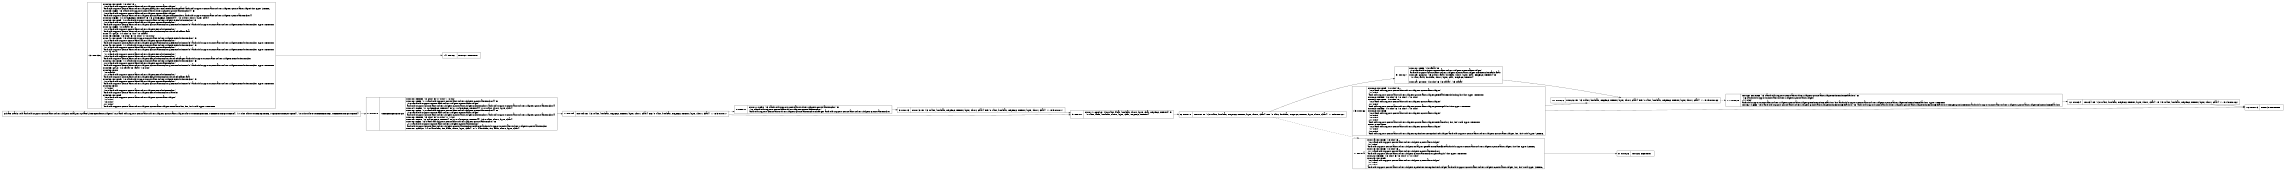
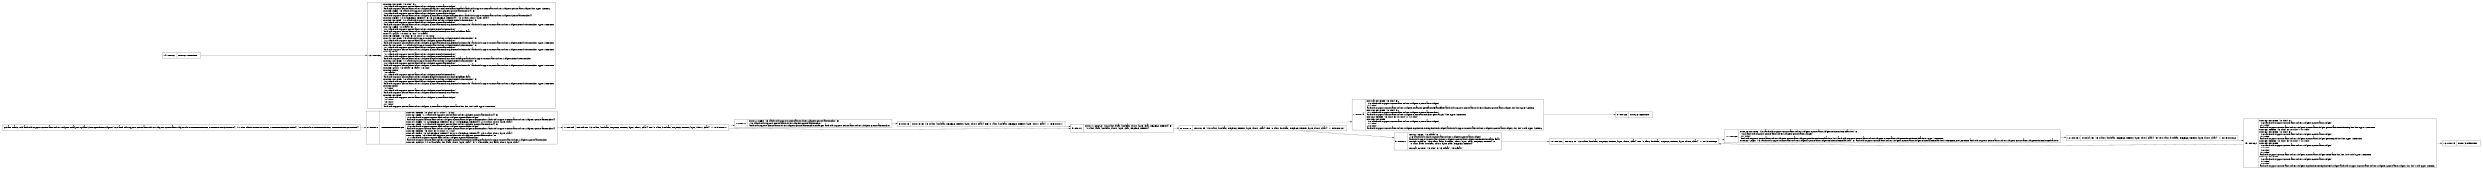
(358, 55) -> (283, 55)
(113, 95) -> (393, 95)
(2227, 106) -> (2240, 140)
